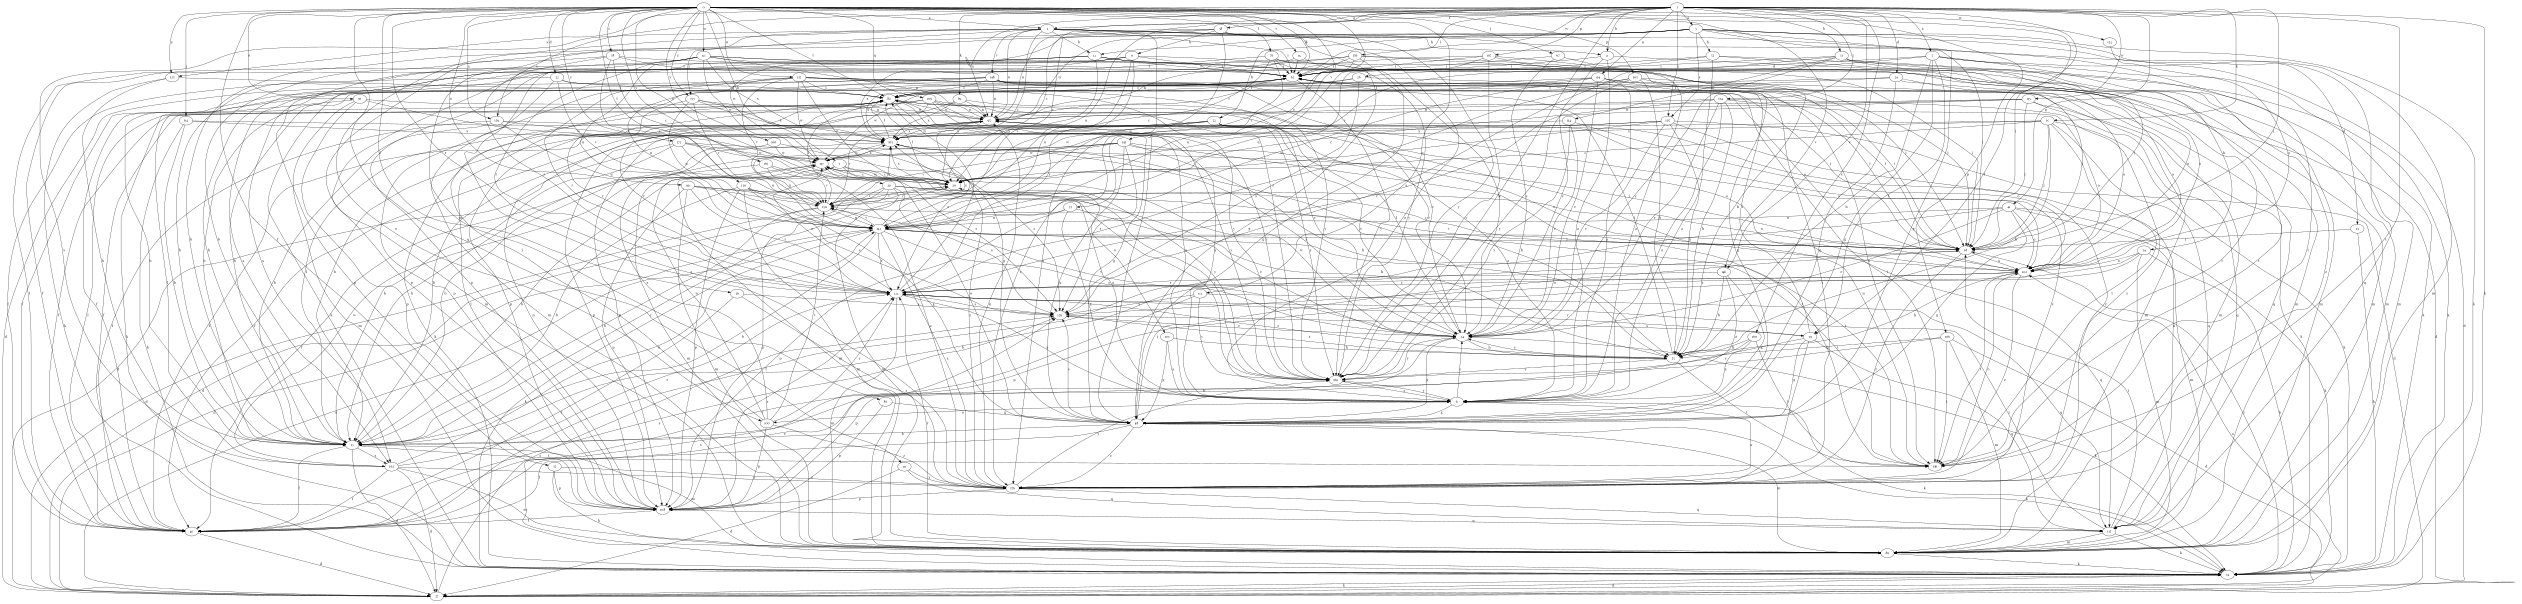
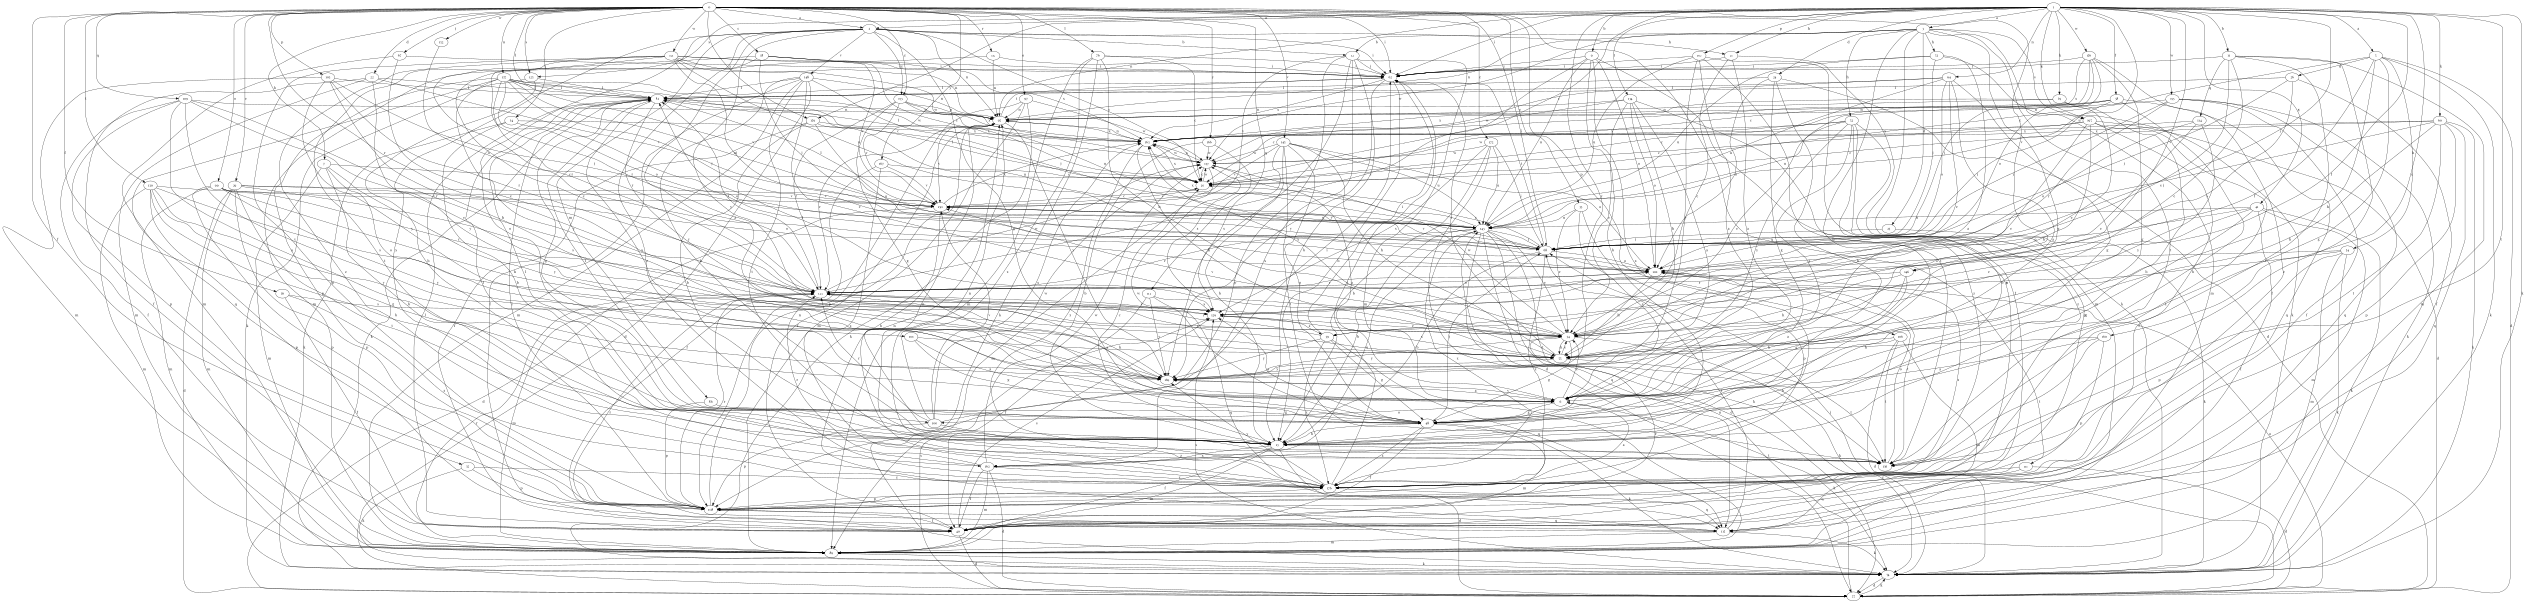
(1178, 42) -> (1810, 10)
